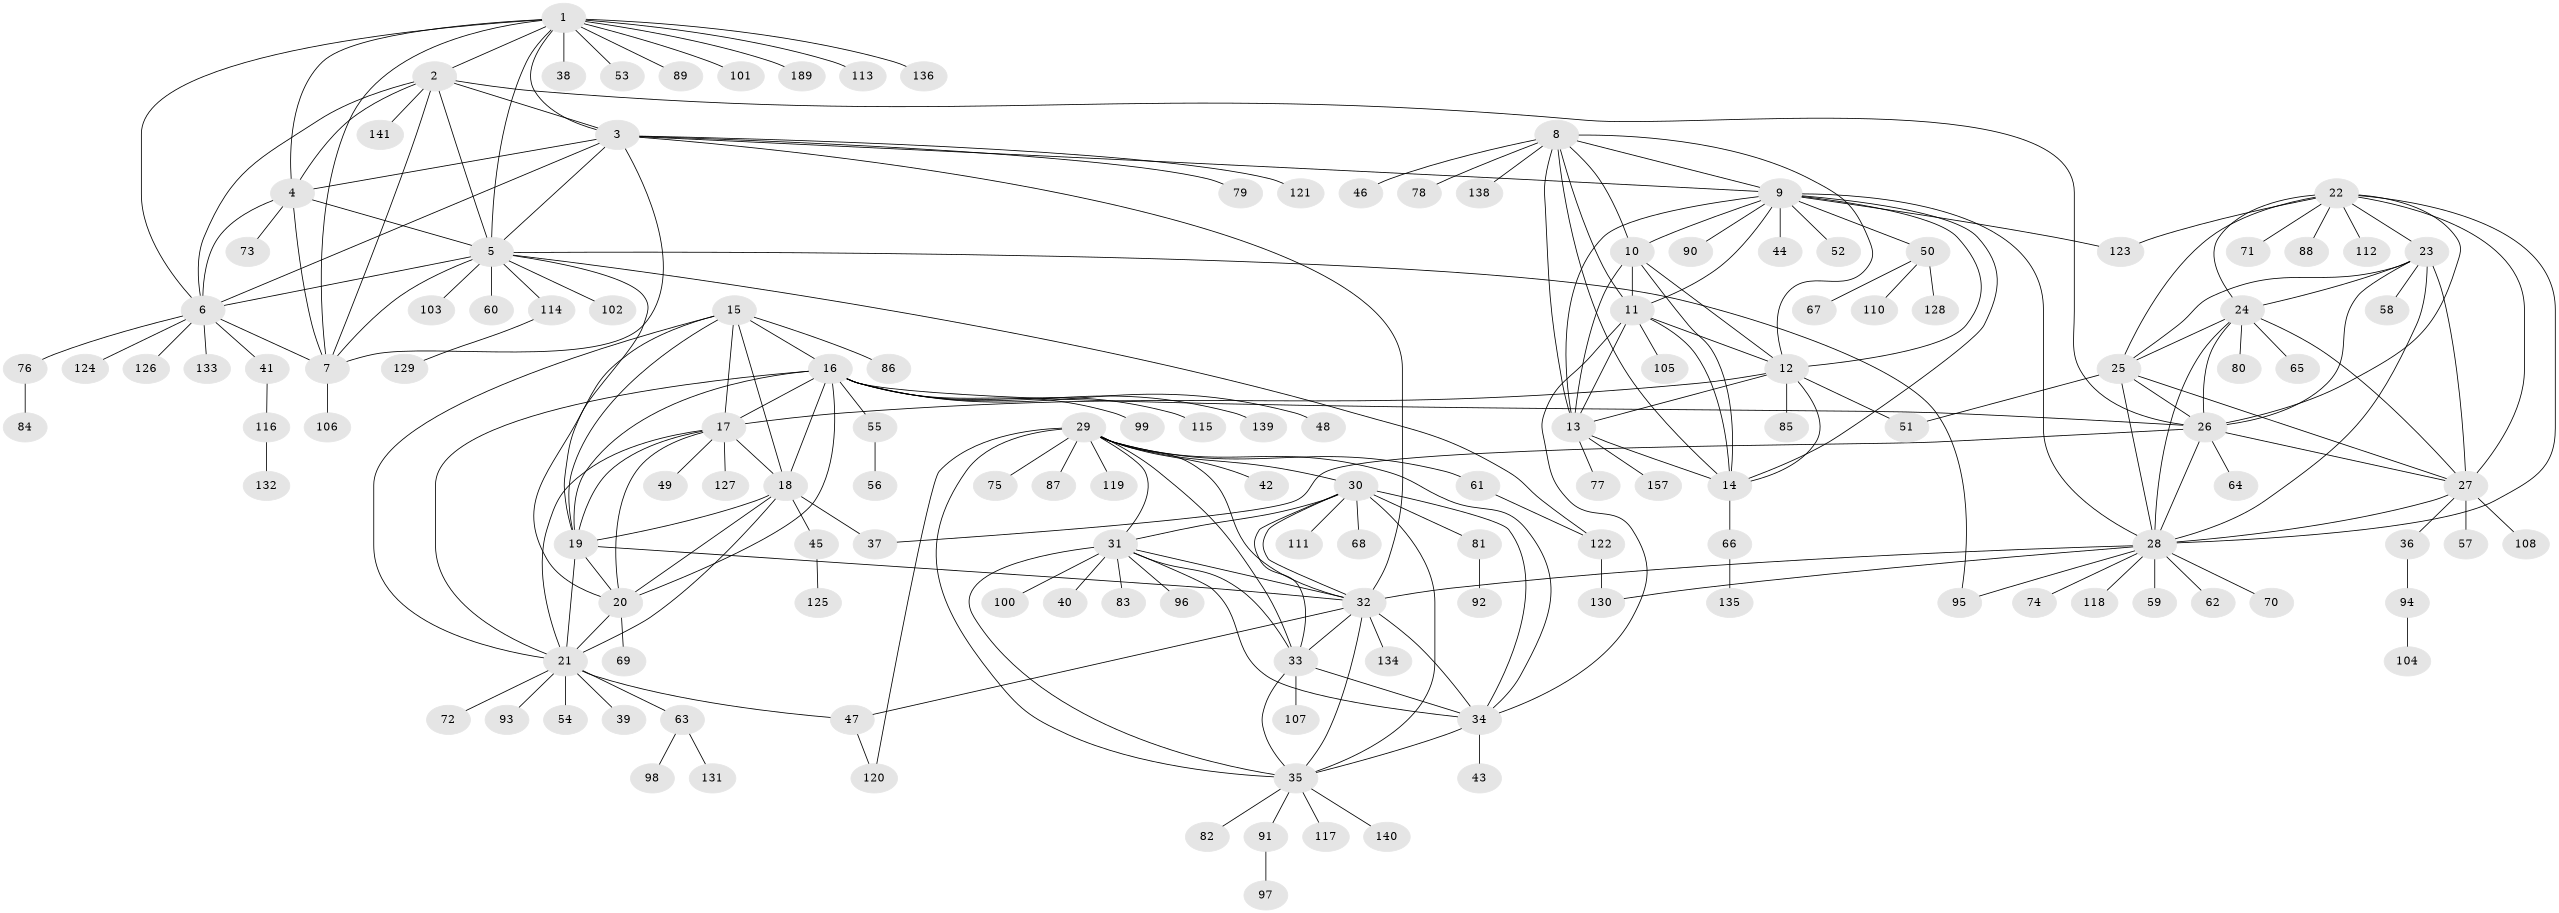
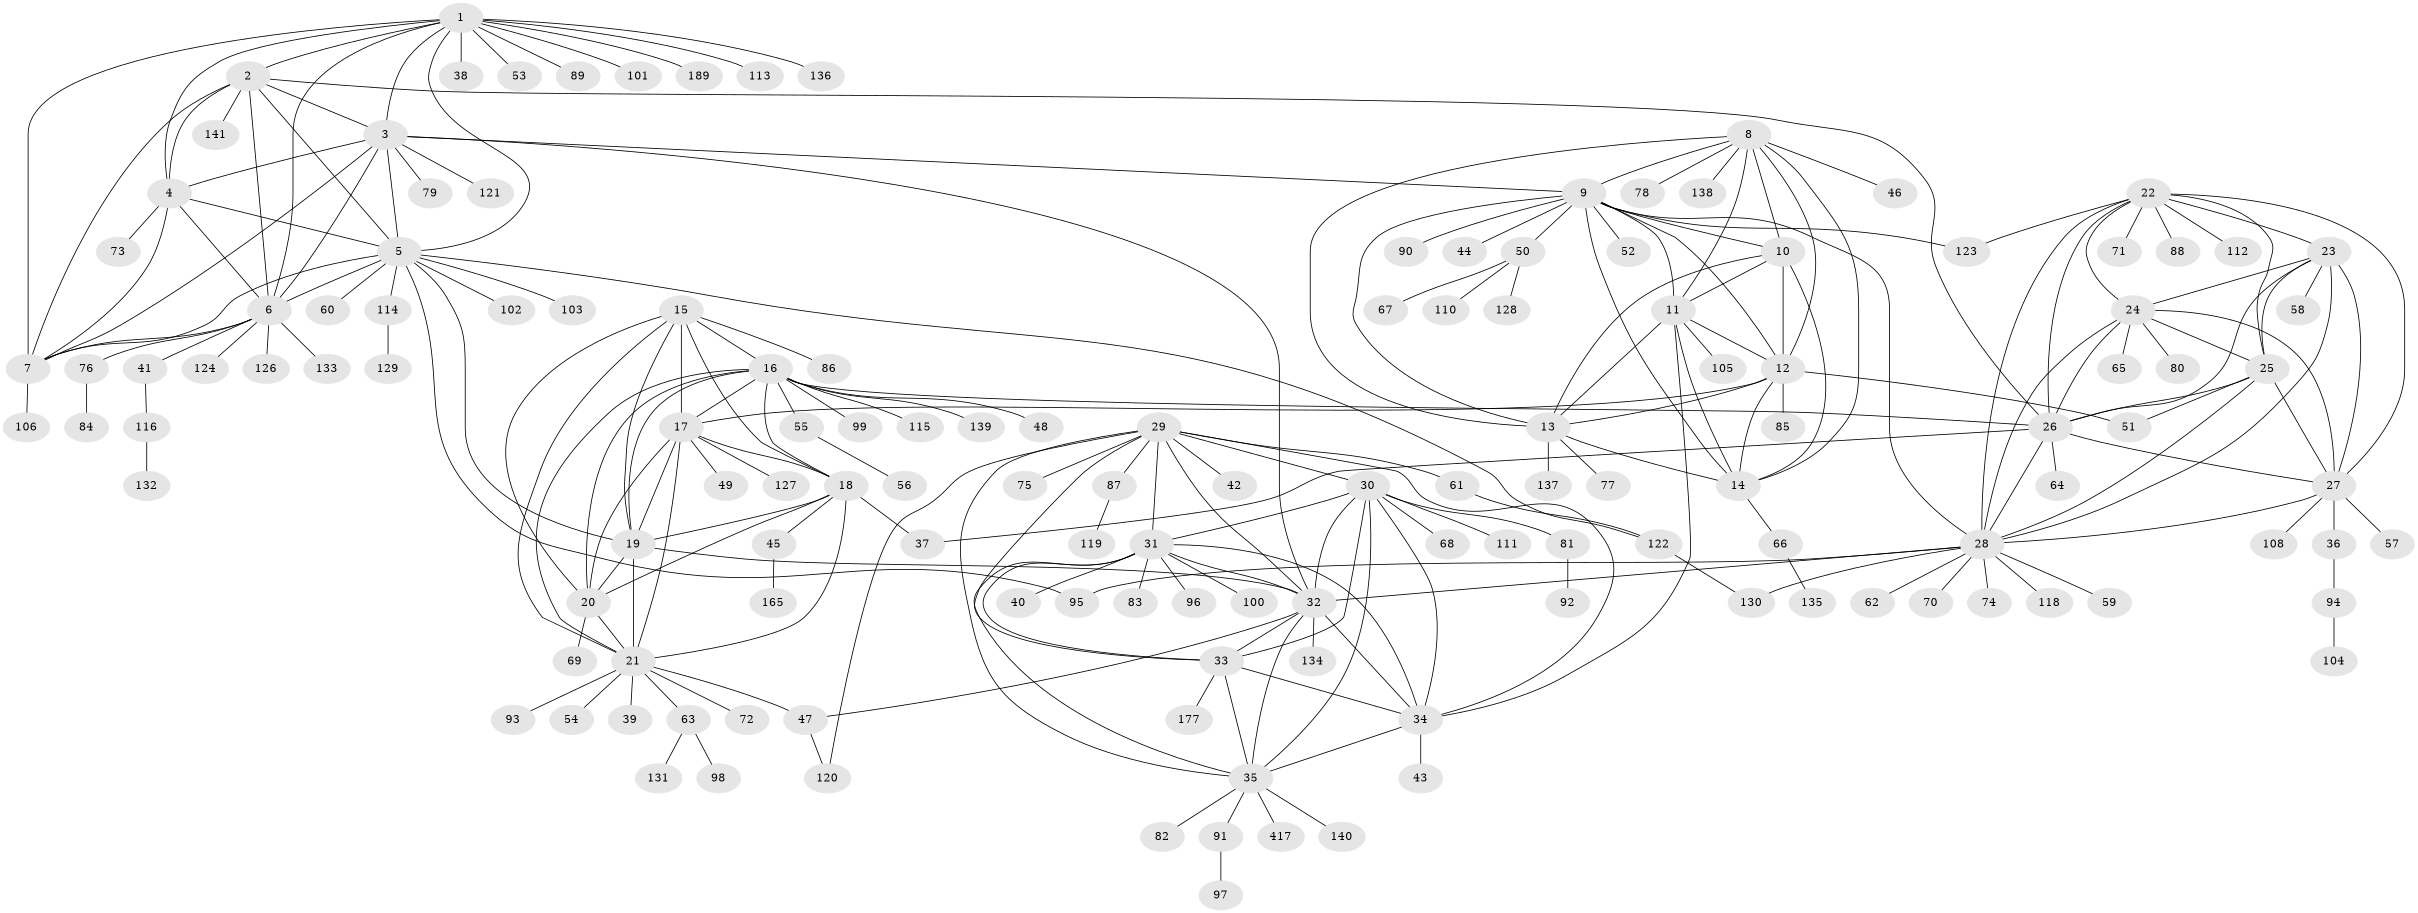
(1099, 456) -> (1103, 515)
(1658, 486) -> (1548, 486)
(818, 603) -> (773, 603)
(1296, 720) -> (1189, 720)
(1326, 837) -> (1281, 837)
